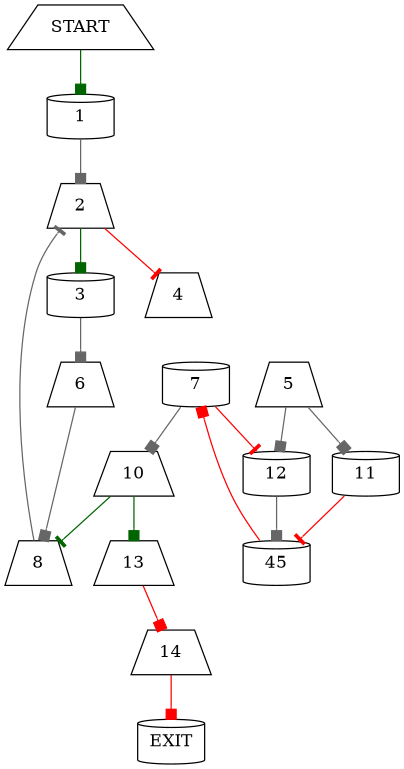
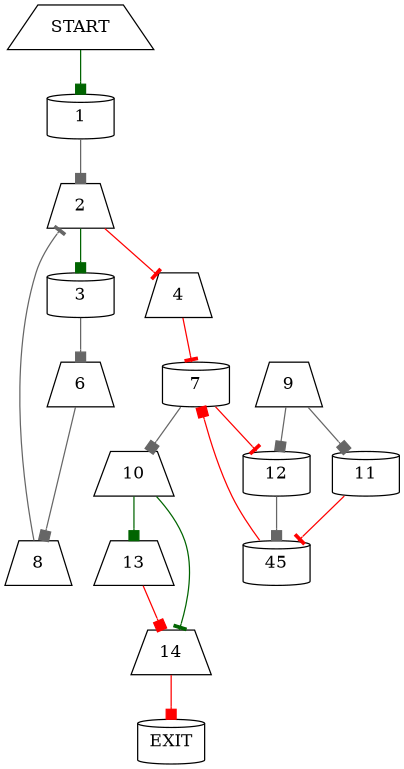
none -> (187, 337)
(289, 384) -> (289, 384)
(87, 518) -> (188, 556)
